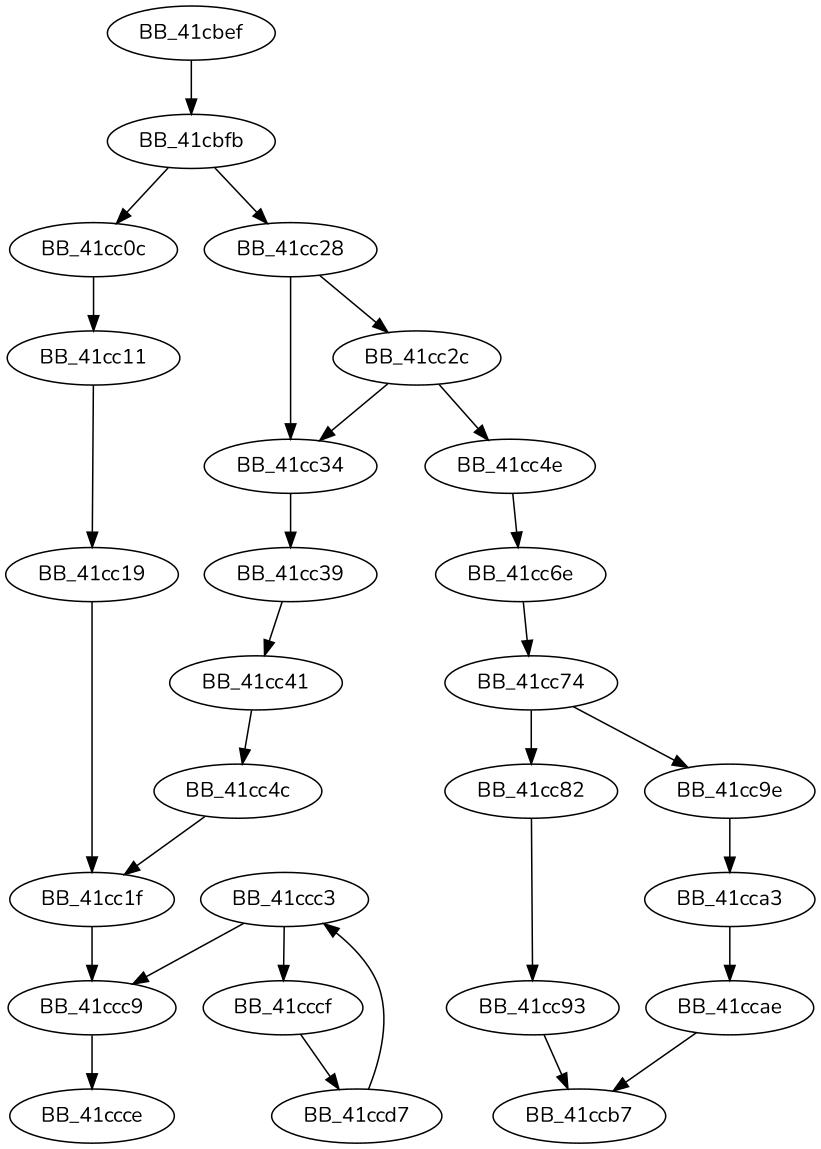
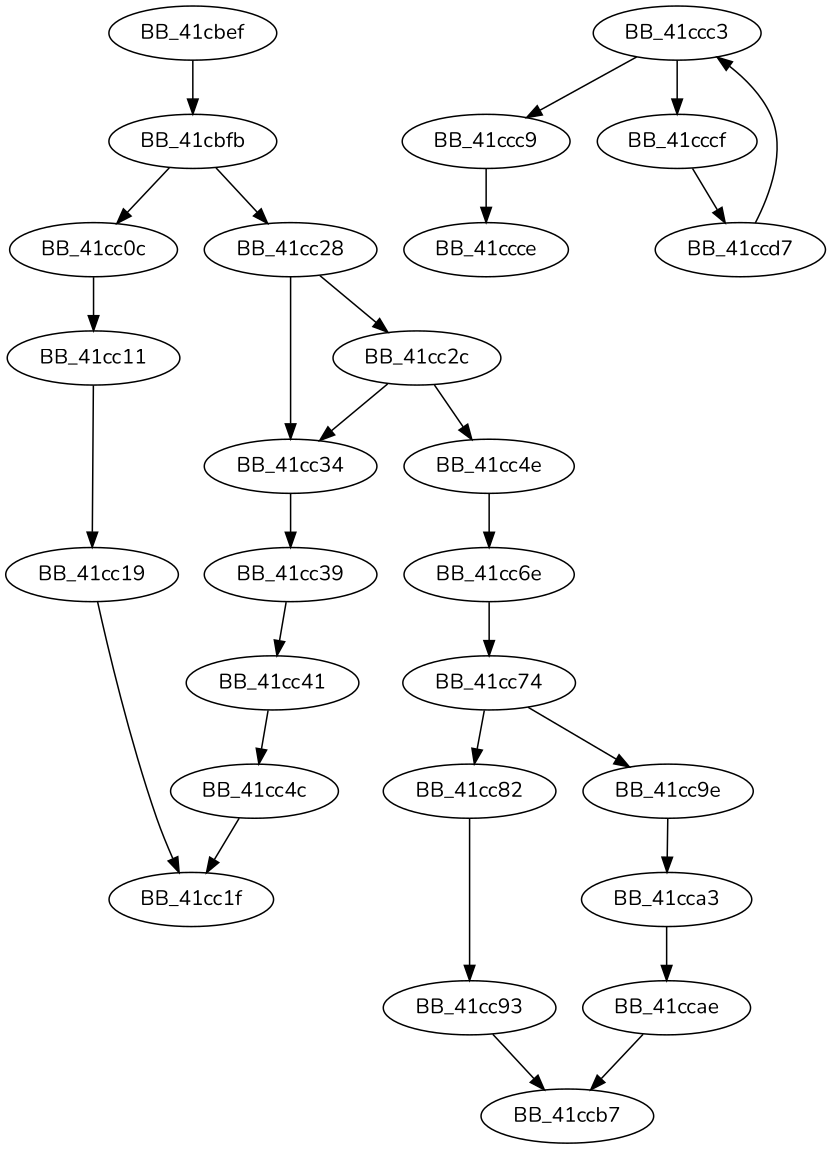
(92, 946) -> none
